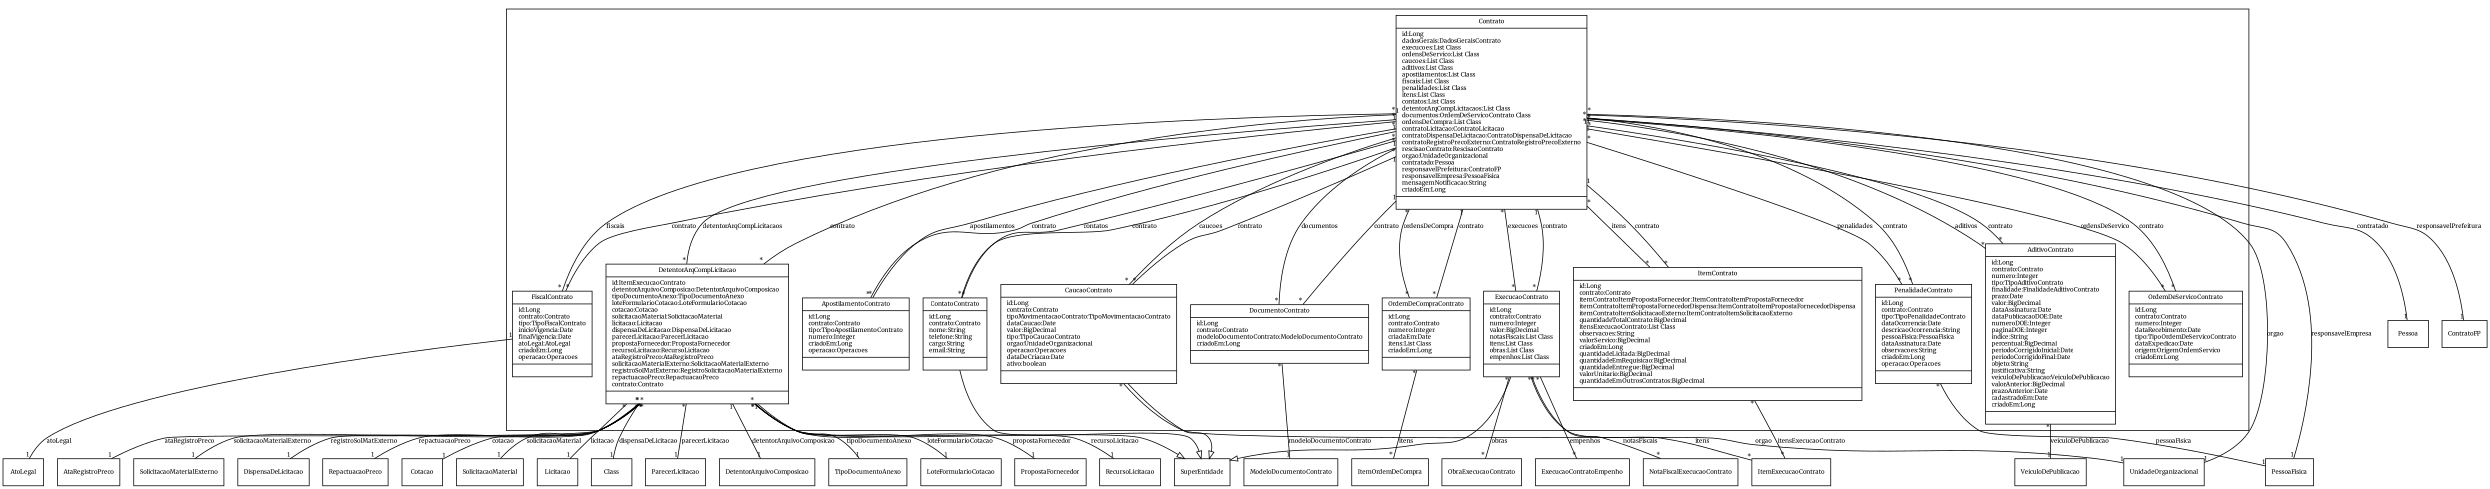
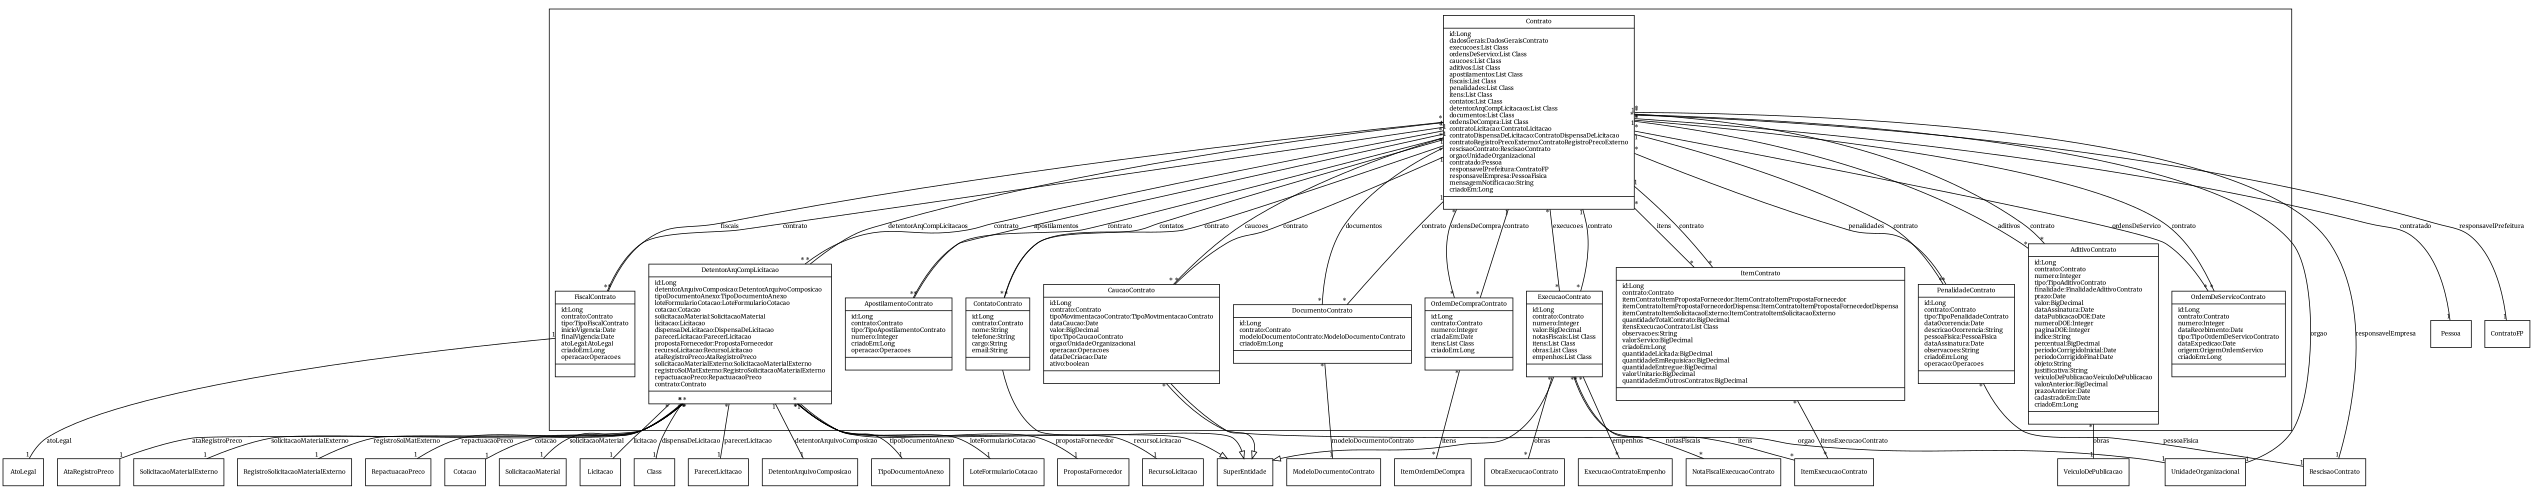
(1467, 115) -> (1482, 115)
(649, 283) -> (666, 283)
(2080, 441) -> (2102, 441)
(274, 472) -> (295, 472)
(2289, 472) -> (2335, 472)
